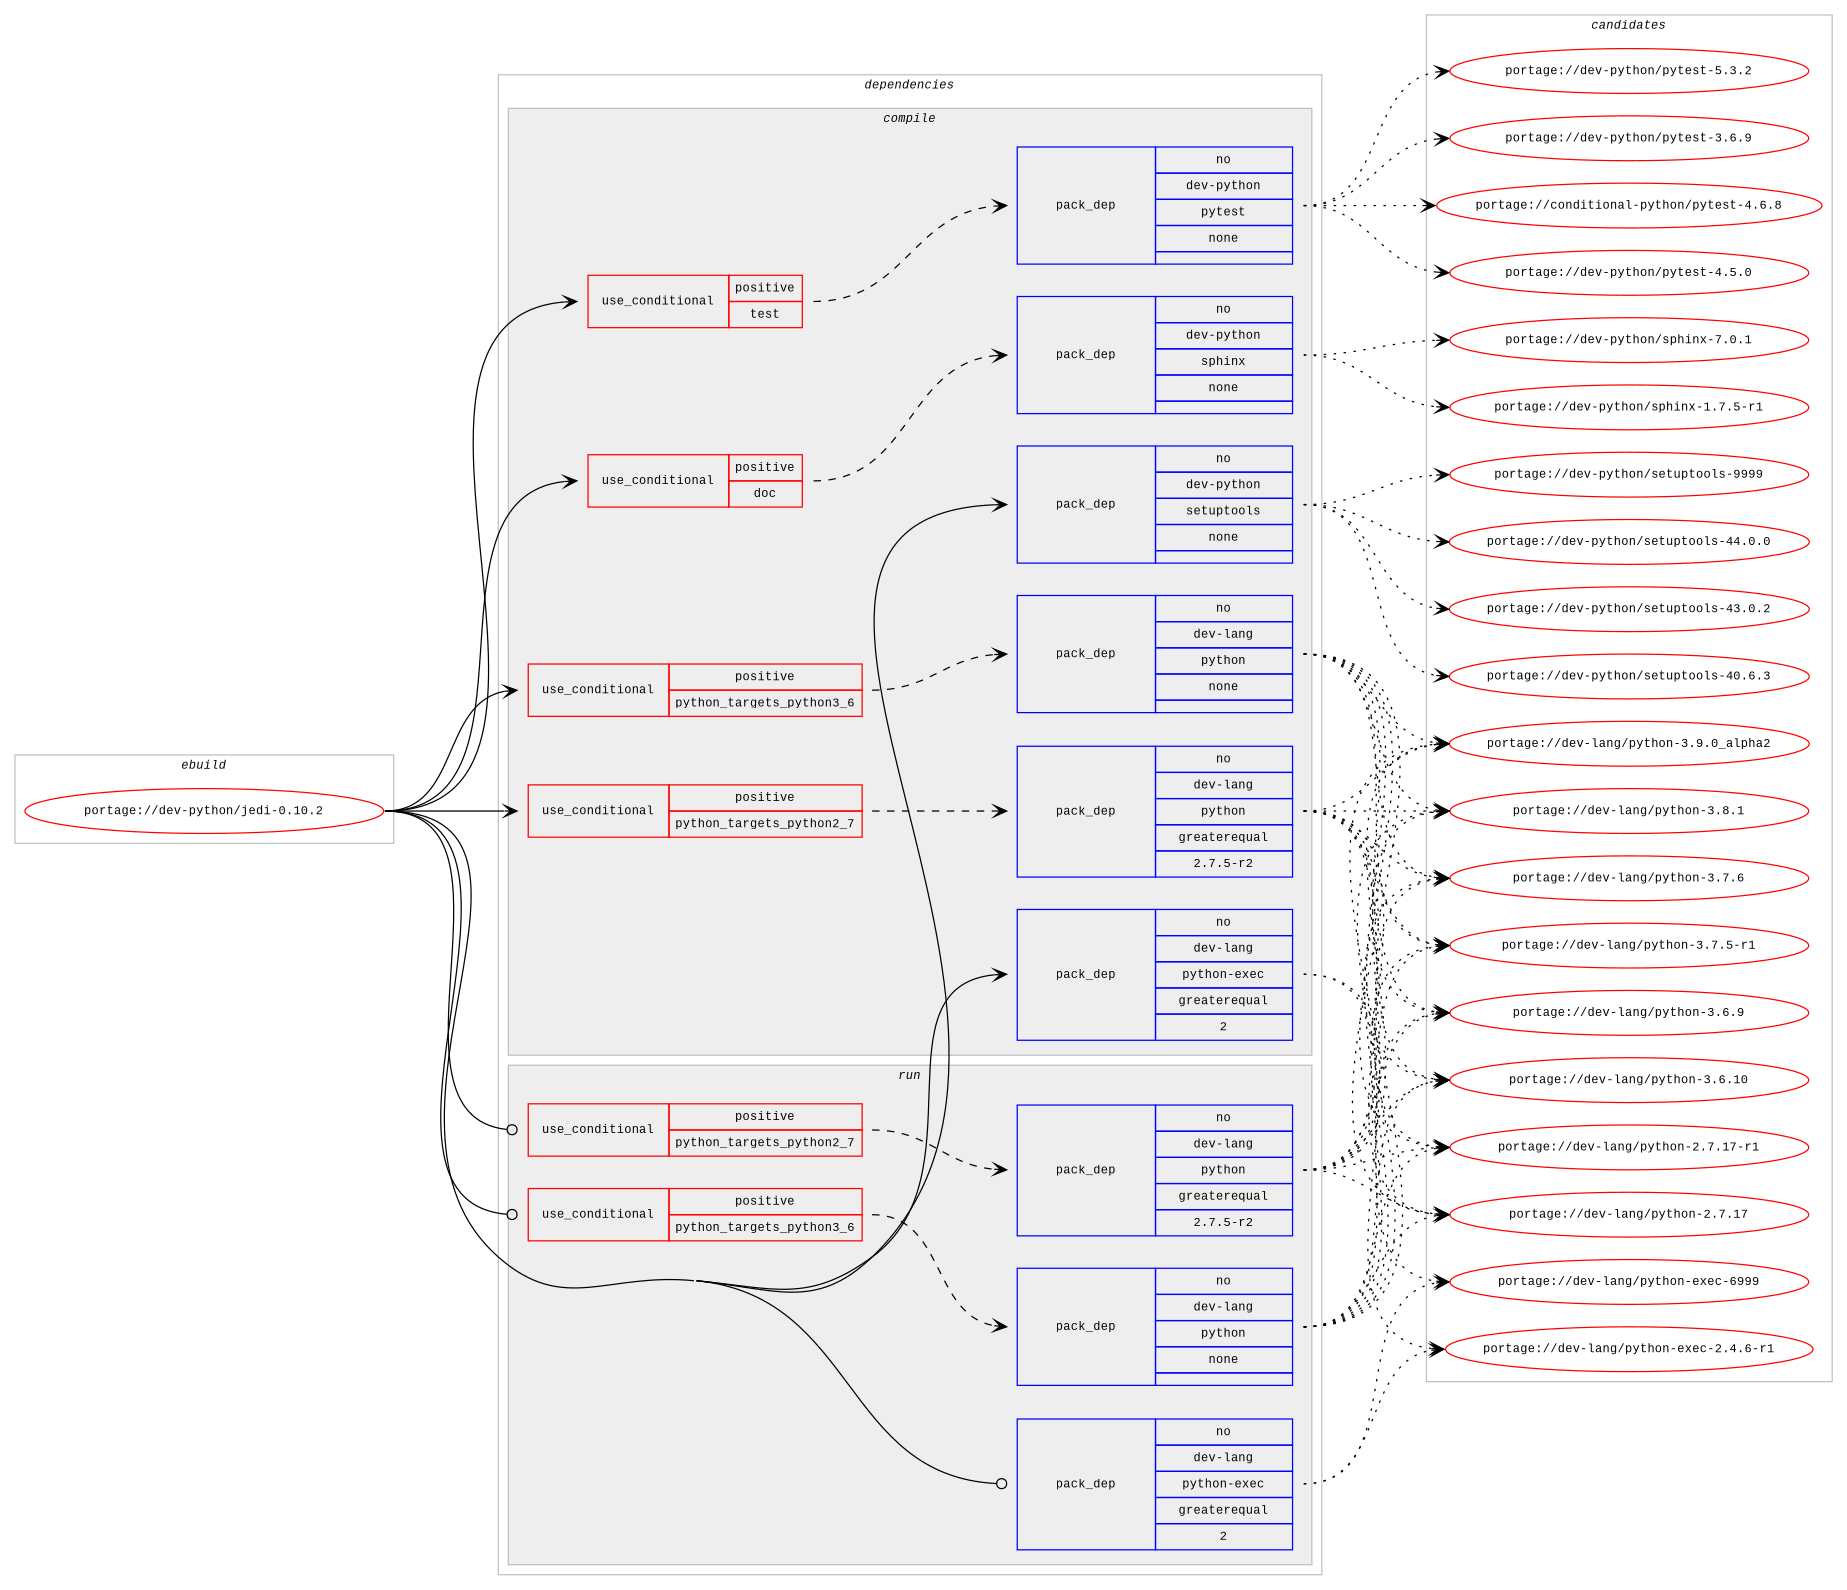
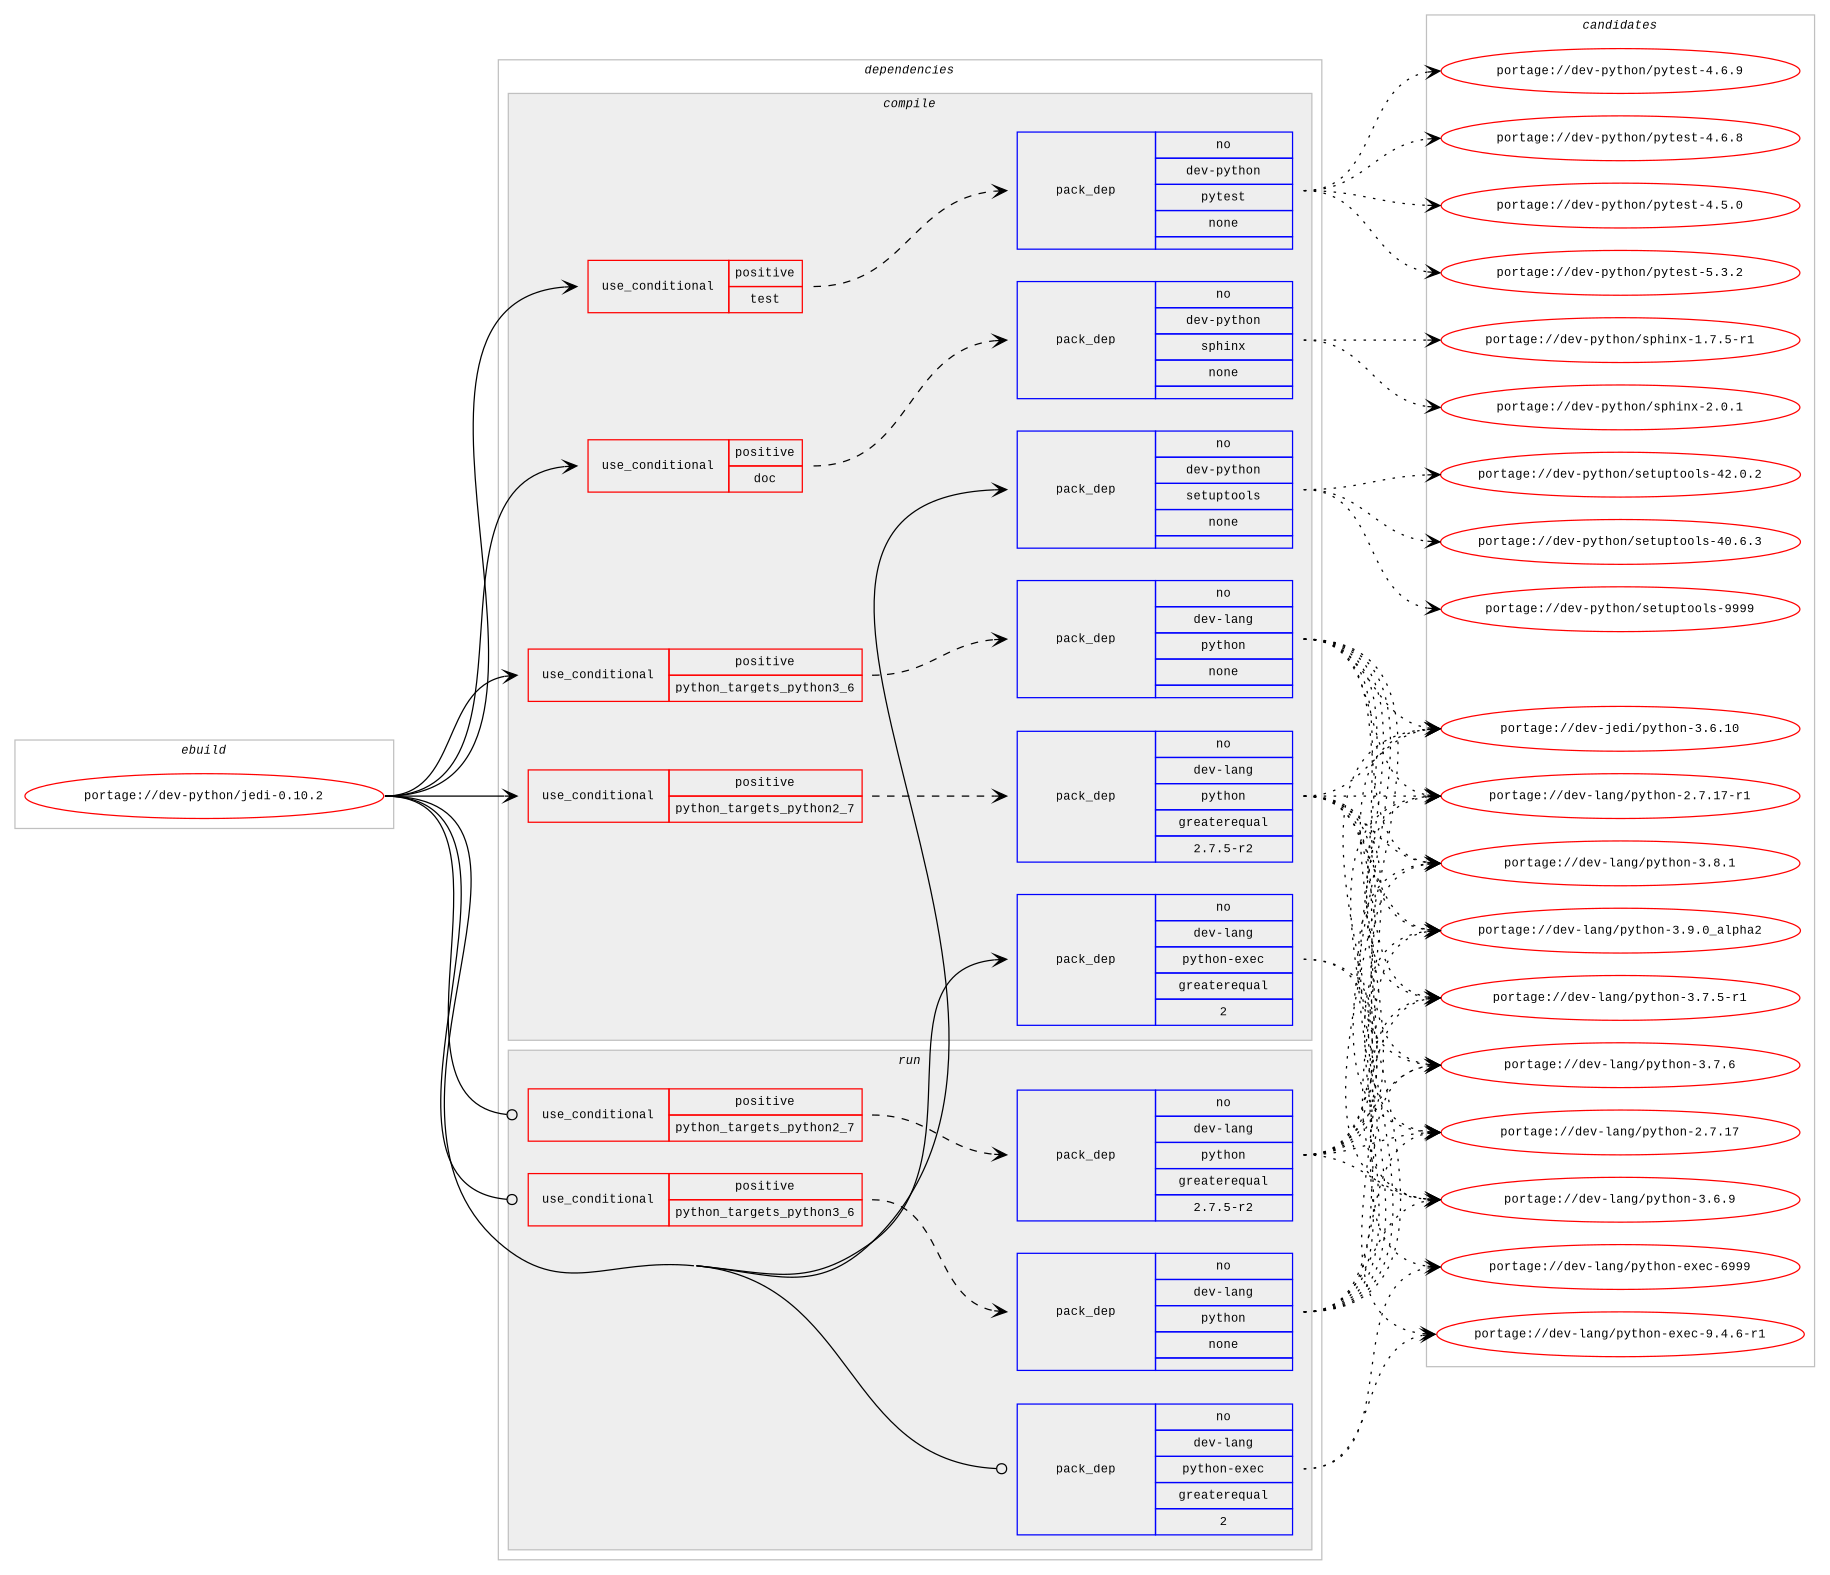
(1629, 138) -> (1621, 71)
(1629, 206) -> (1621, 138)
(1629, 340) -> (1621, 407)
(1629, 542) -> none
(1629, 609) -> (1621, 475)
(1629, 1080) -> (1621, 729)
(1629, 1349) -> (1621, 1334)
